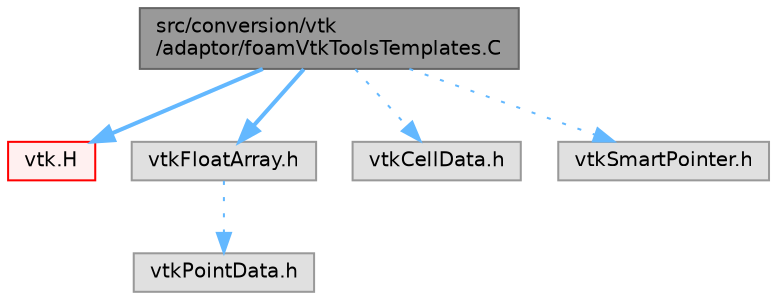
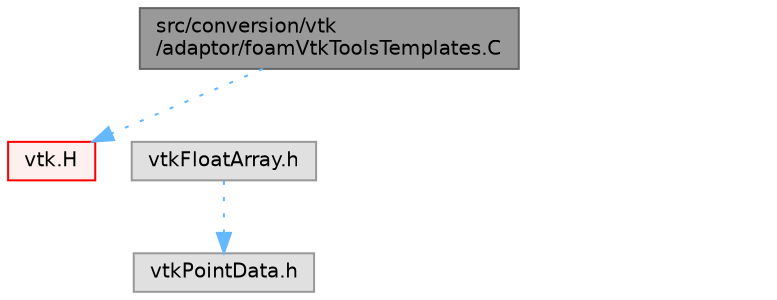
(279, 97) -> none
(187, 101) -> (187, 101)
(437, 161) -> none
(664, 161) -> none
